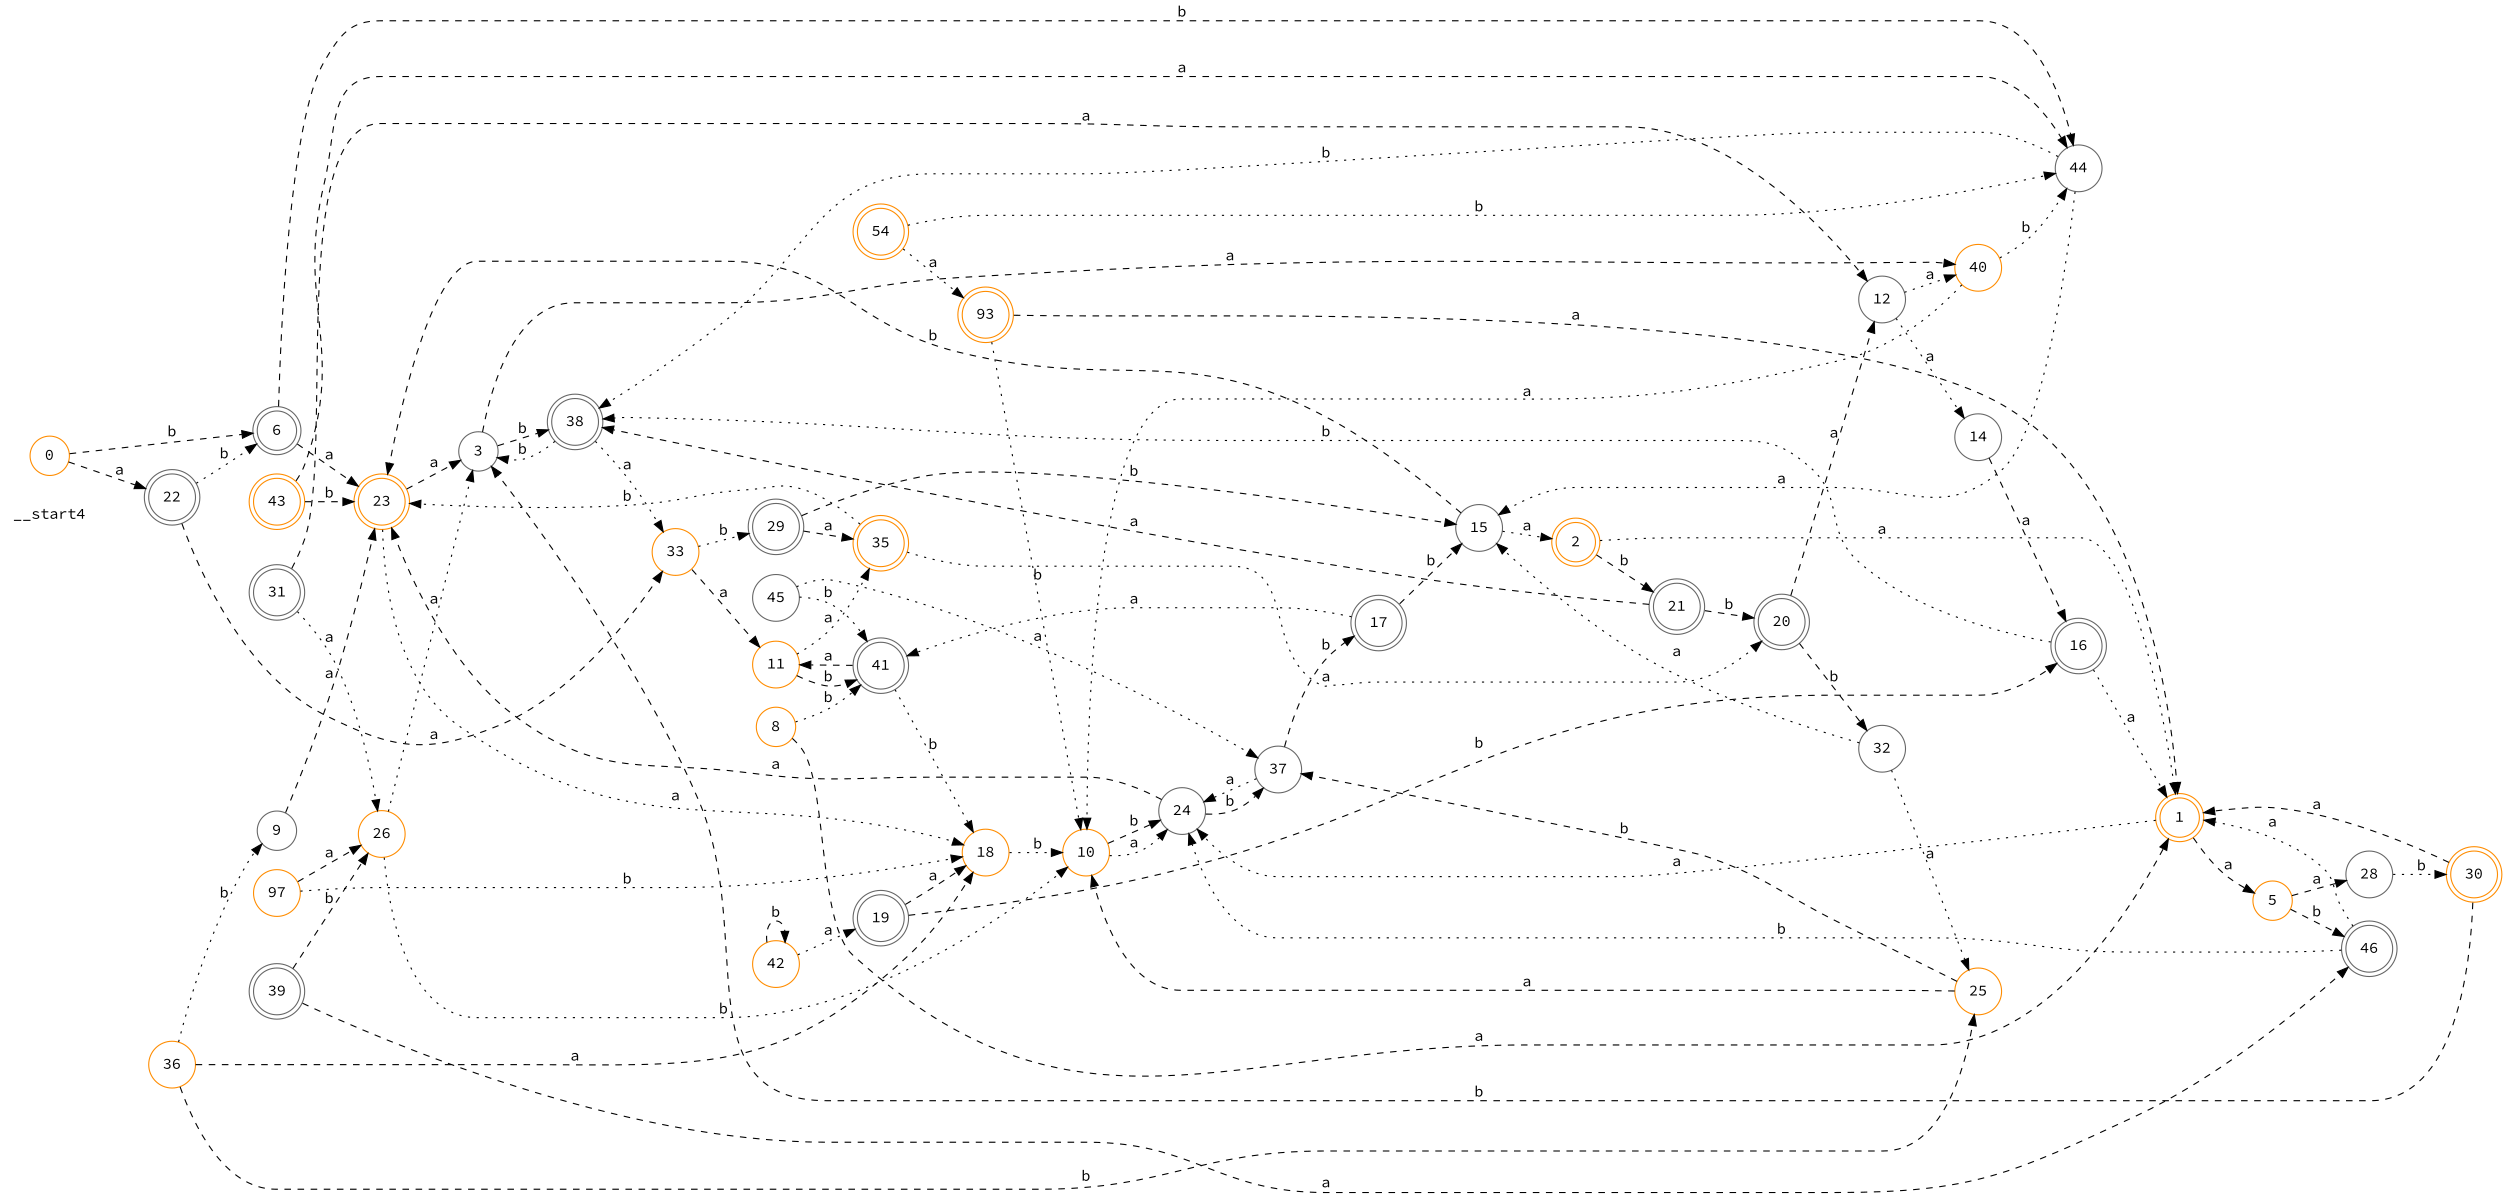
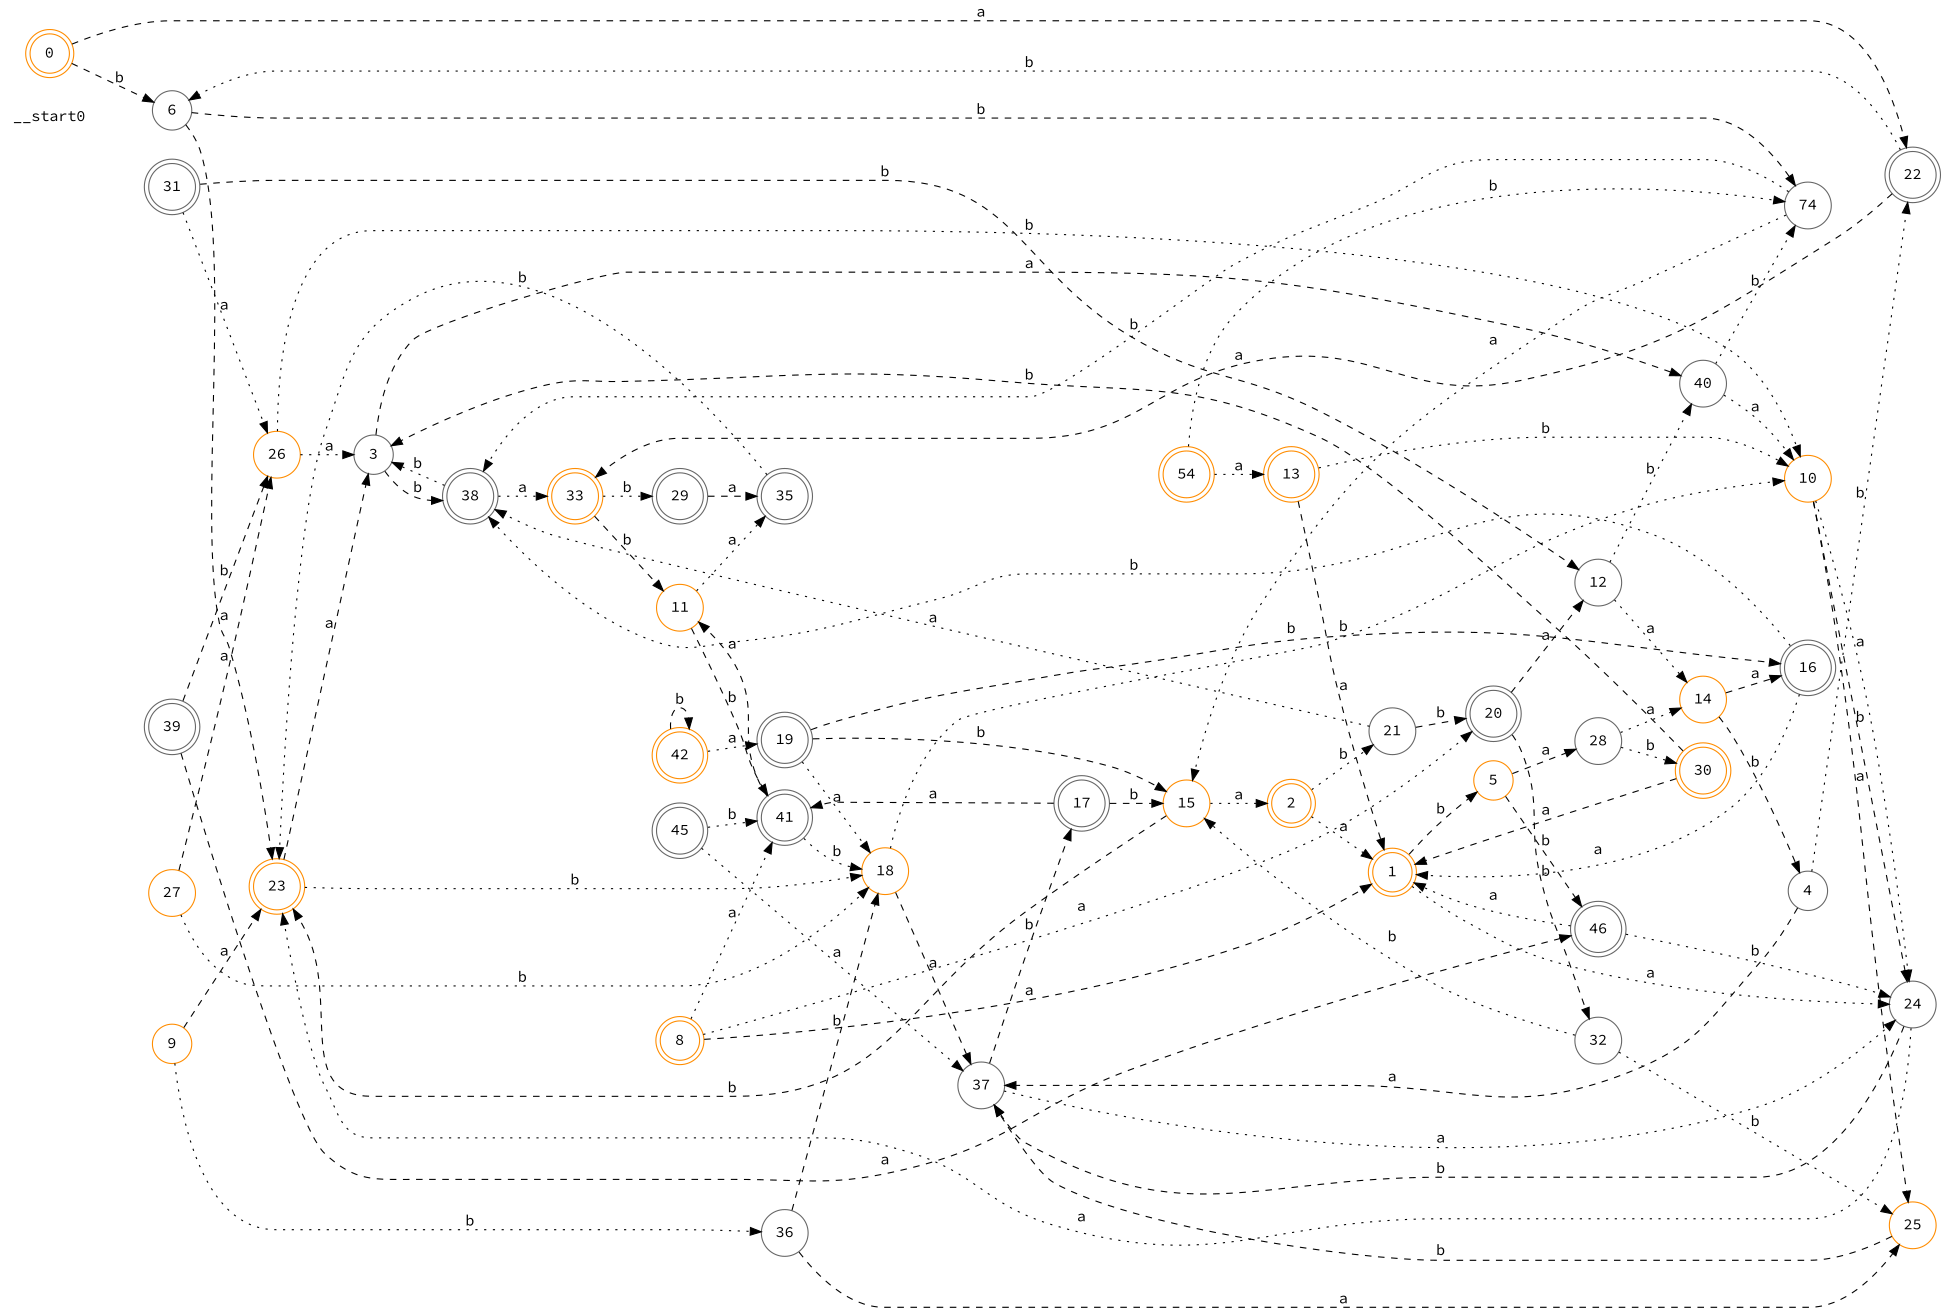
(1086, 116) -> (885, 172)
(2079, 168) -> (1808, 205)
(1978, 268) -> (1703, 384)
(1930, 275) -> (1651, 469)
(986, 315) -> (1291, 474)
(277, 431) -> (172, 110)
(1978, 437) -> (1703, 700)
(50, 456) -> (50, 54)
(1105, 478) -> (988, 745)
(277, 502) -> none
(50, 515) -> (50, 117)
(1479, 528) -> (1187, 803)
(1129, 530) -> (935, 627)
(881, 543) -> (785, 496)
(676, 552) -> (575, 496)
(1620, 570) -> (1338, 771)
(724, 593) -> (628, 541)
(776, 598) -> (680, 831)
(1677, 607) -> (1392, 731)
(1132, 608) -> (938, 803)
(1677, 652) -> (1392, 937)
(1304, 672) -> (1098, 919)
(828, 698) -> (732, 913)
none -> (1645, 723)
(776, 727) -> (680, 1041)
(727, 771) -> (1079, 1231)
(676, 796) -> (575, 880)
(277, 831) -> (172, 1044)
(1930, 854) -> (1755, 1122)
(2228, 865) -> (1441, 809)
(931, 889) -> (837, 809)
none -> (1808, 891)
(277, 893) -> (172, 893)
(209, 944) -> (408, 1230)
(776, 964) -> (680, 755)
none -> (933, 977)
(1496, 990) -> (1863, 846)
(575, 1056) -> (837, 1021)
(172, 1065) -> (785, 1233)
(1086, 1177) -> (1344, 1299)
